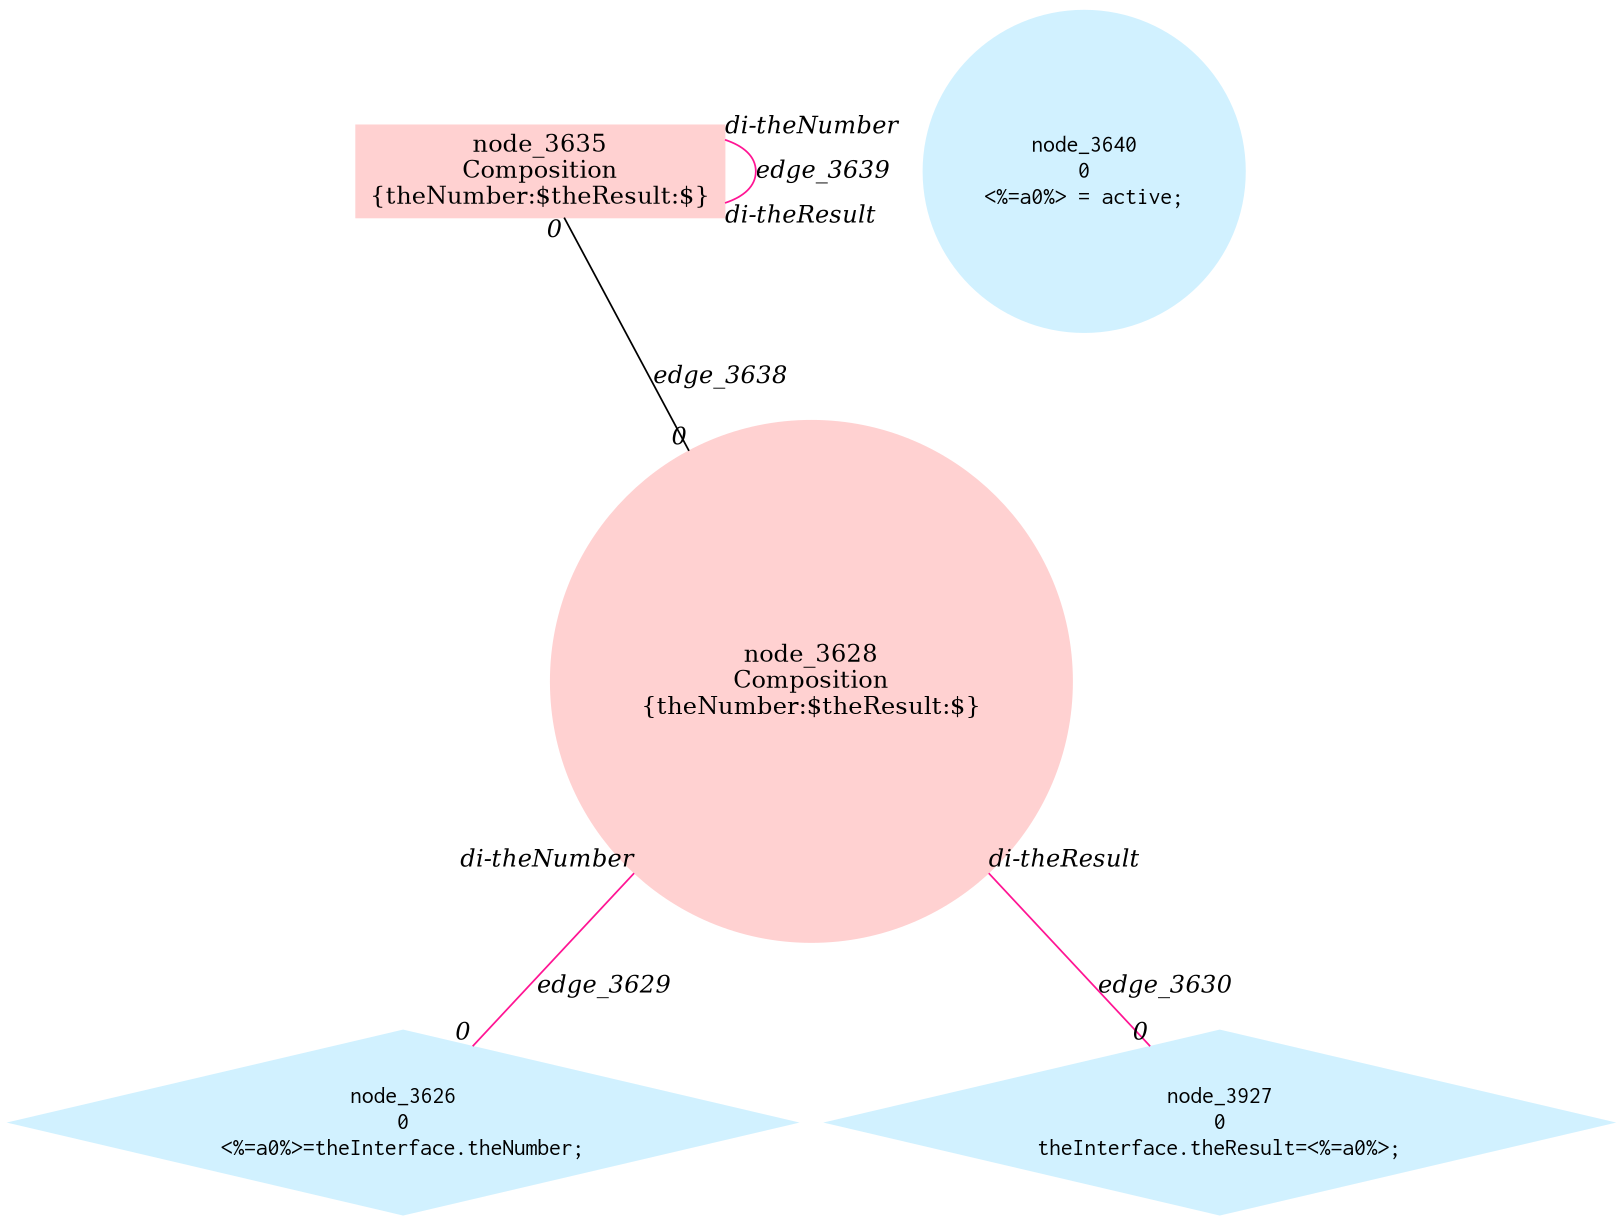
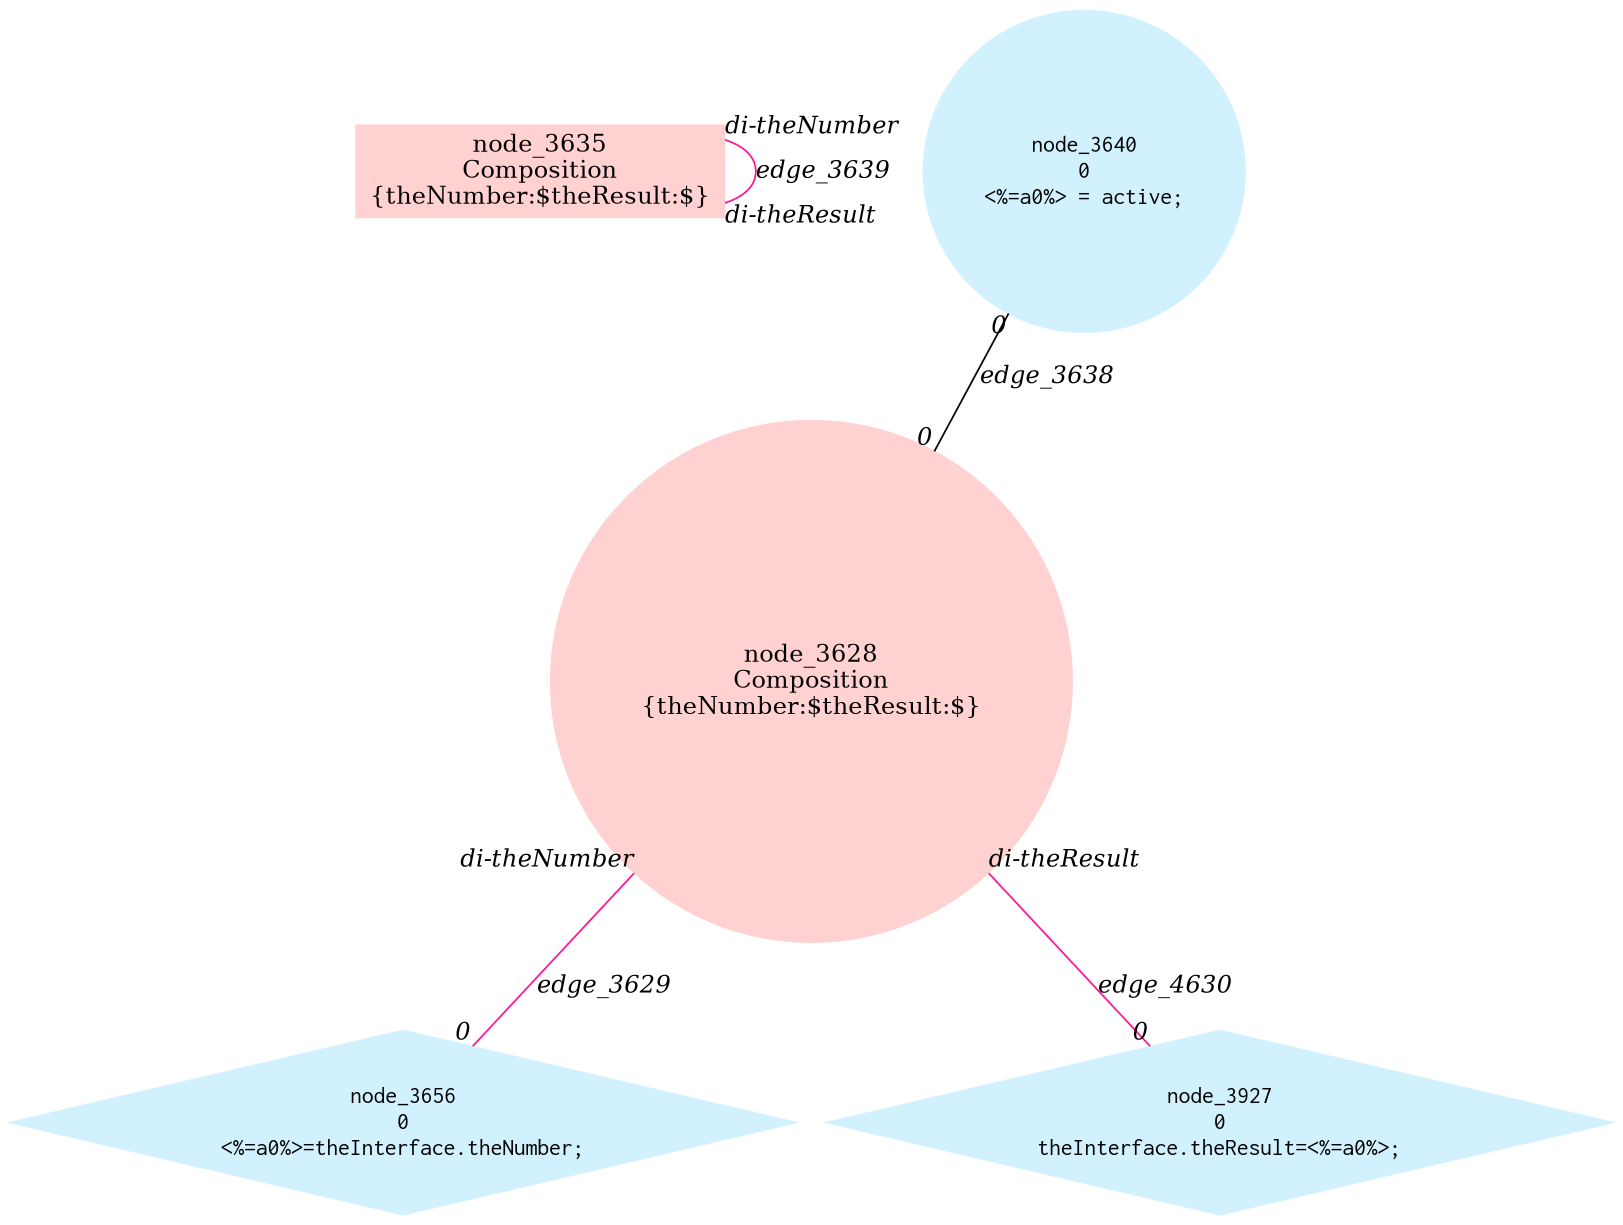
(627, 334) -> (971, 382)
(1166, 986) -> (1166, 986)
(403, 1123) -> (403, 1123)
